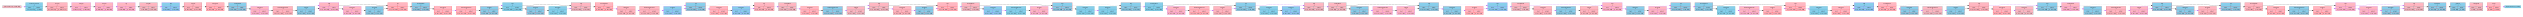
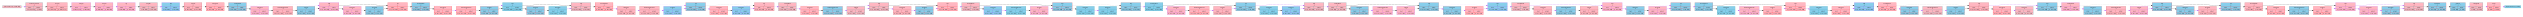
(34, 7) -> (34, 7)
